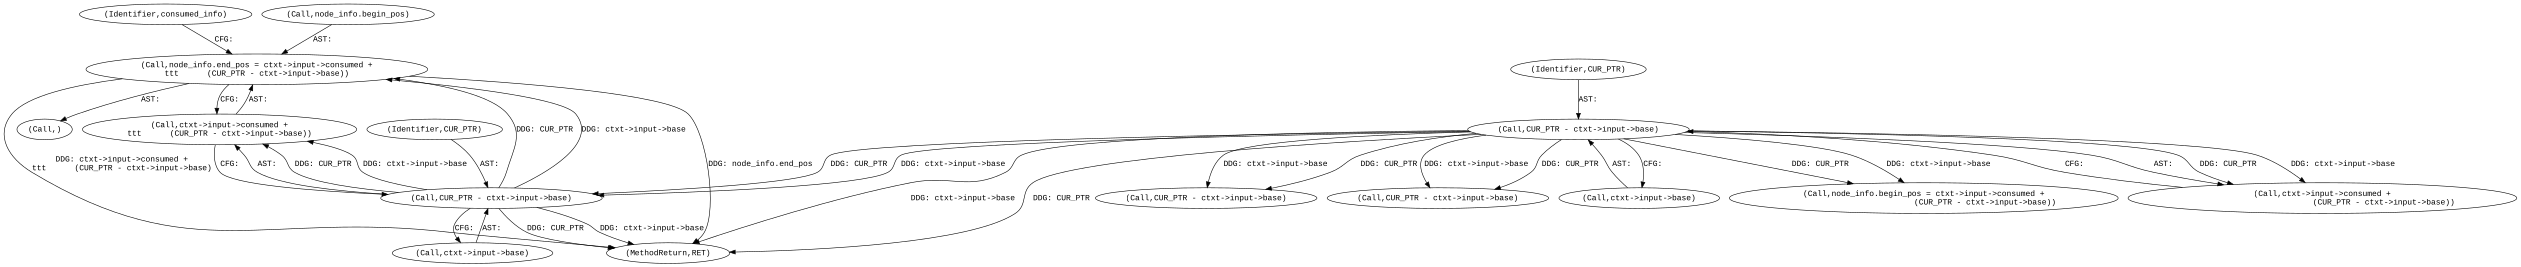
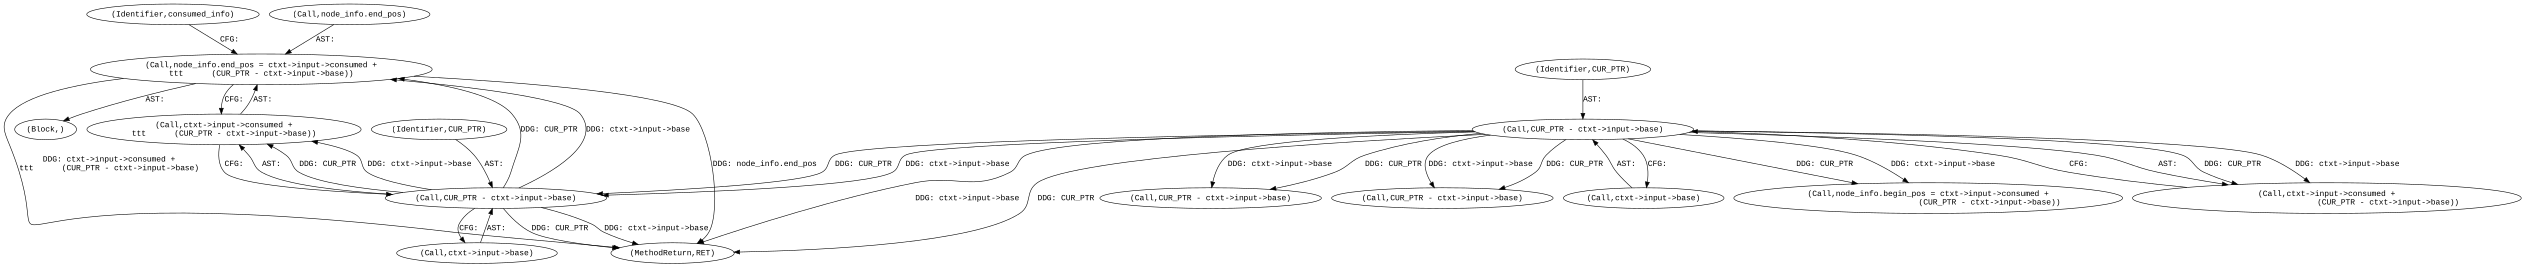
(348, 14) -> (350, 14)
(45, 129) -> (46, 129)
